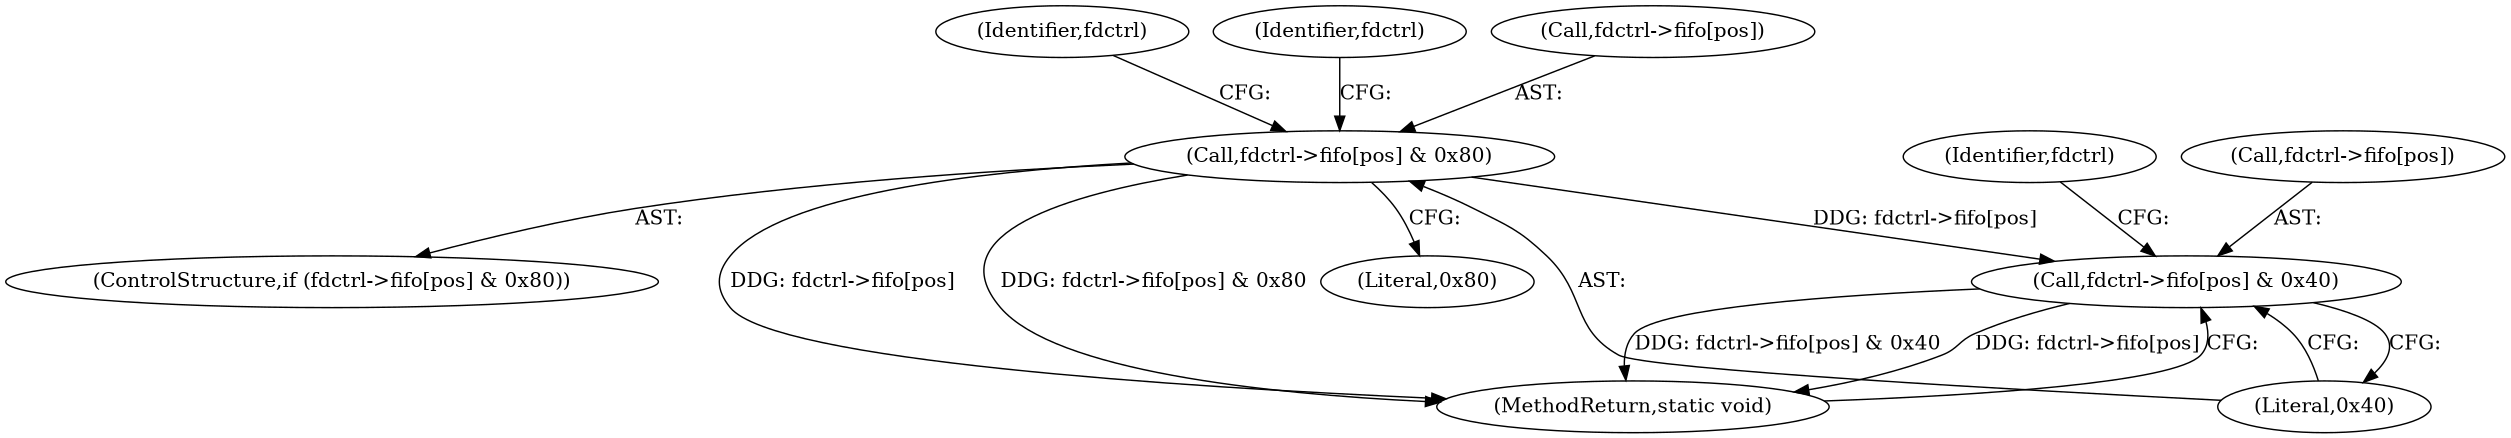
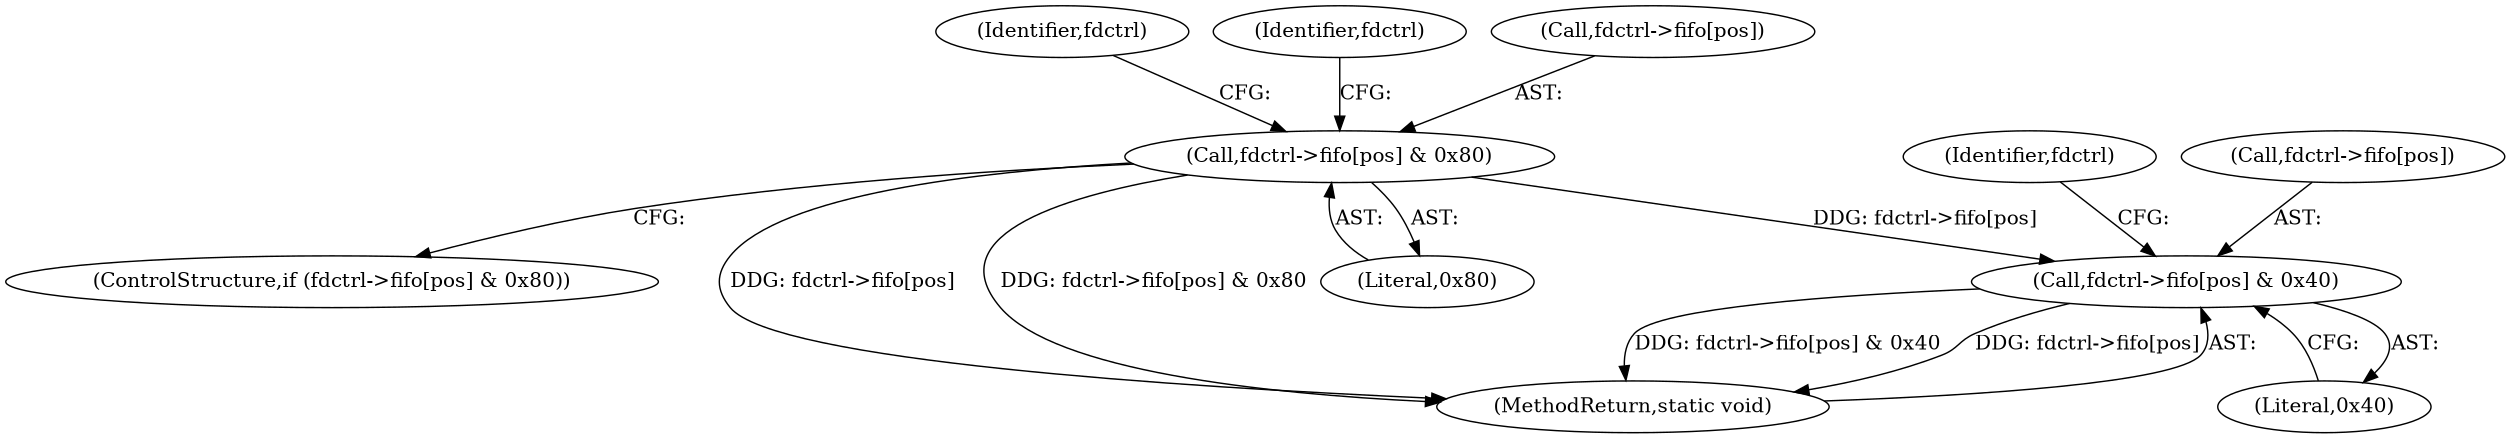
(663, 219) -> (663, 219)
(1438, 219) -> (1438, 219)
(2236, 344) -> (2236, 344)
(2419, 344) -> (2419, 344)
(1786, 374) -> (1339, 235)
